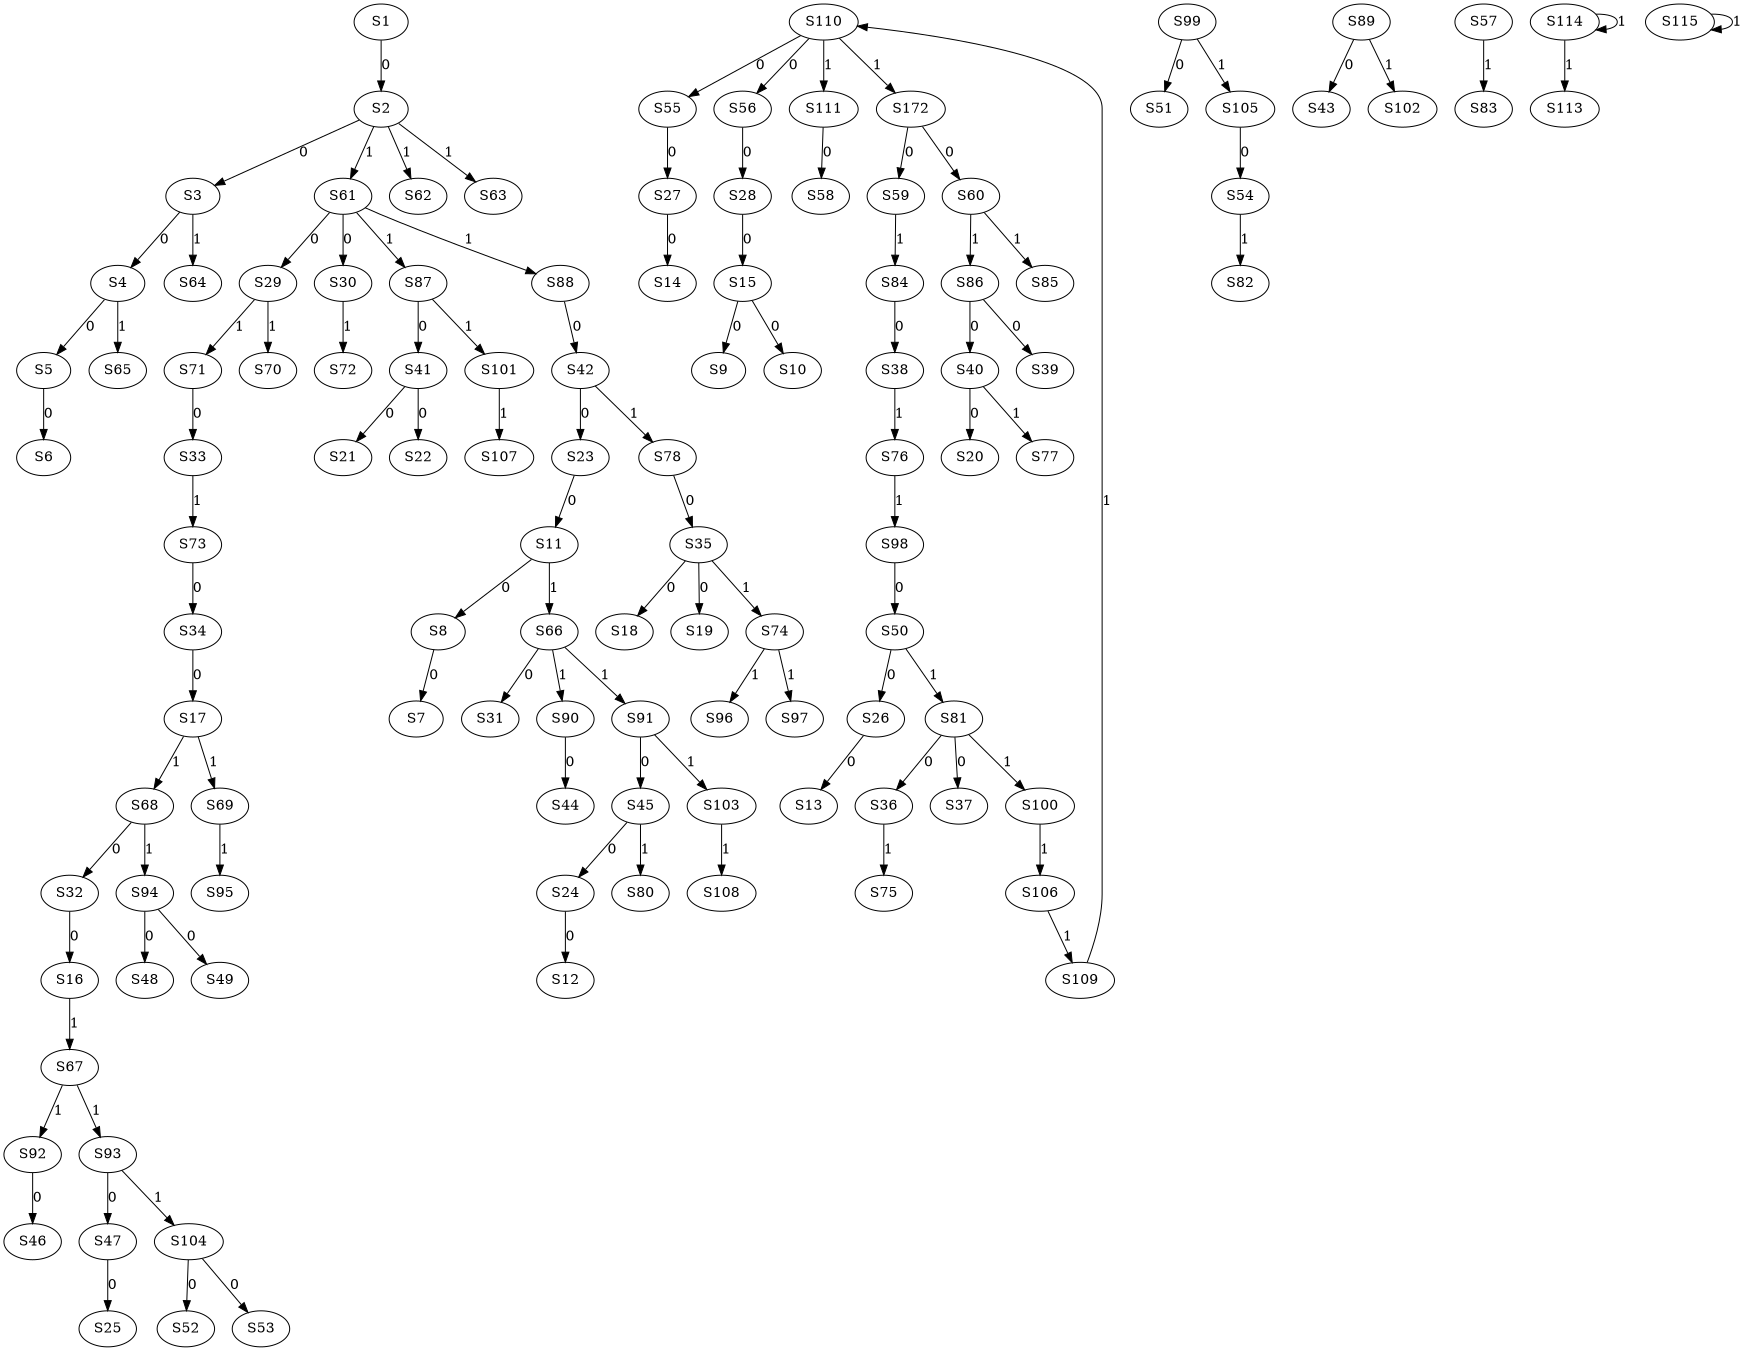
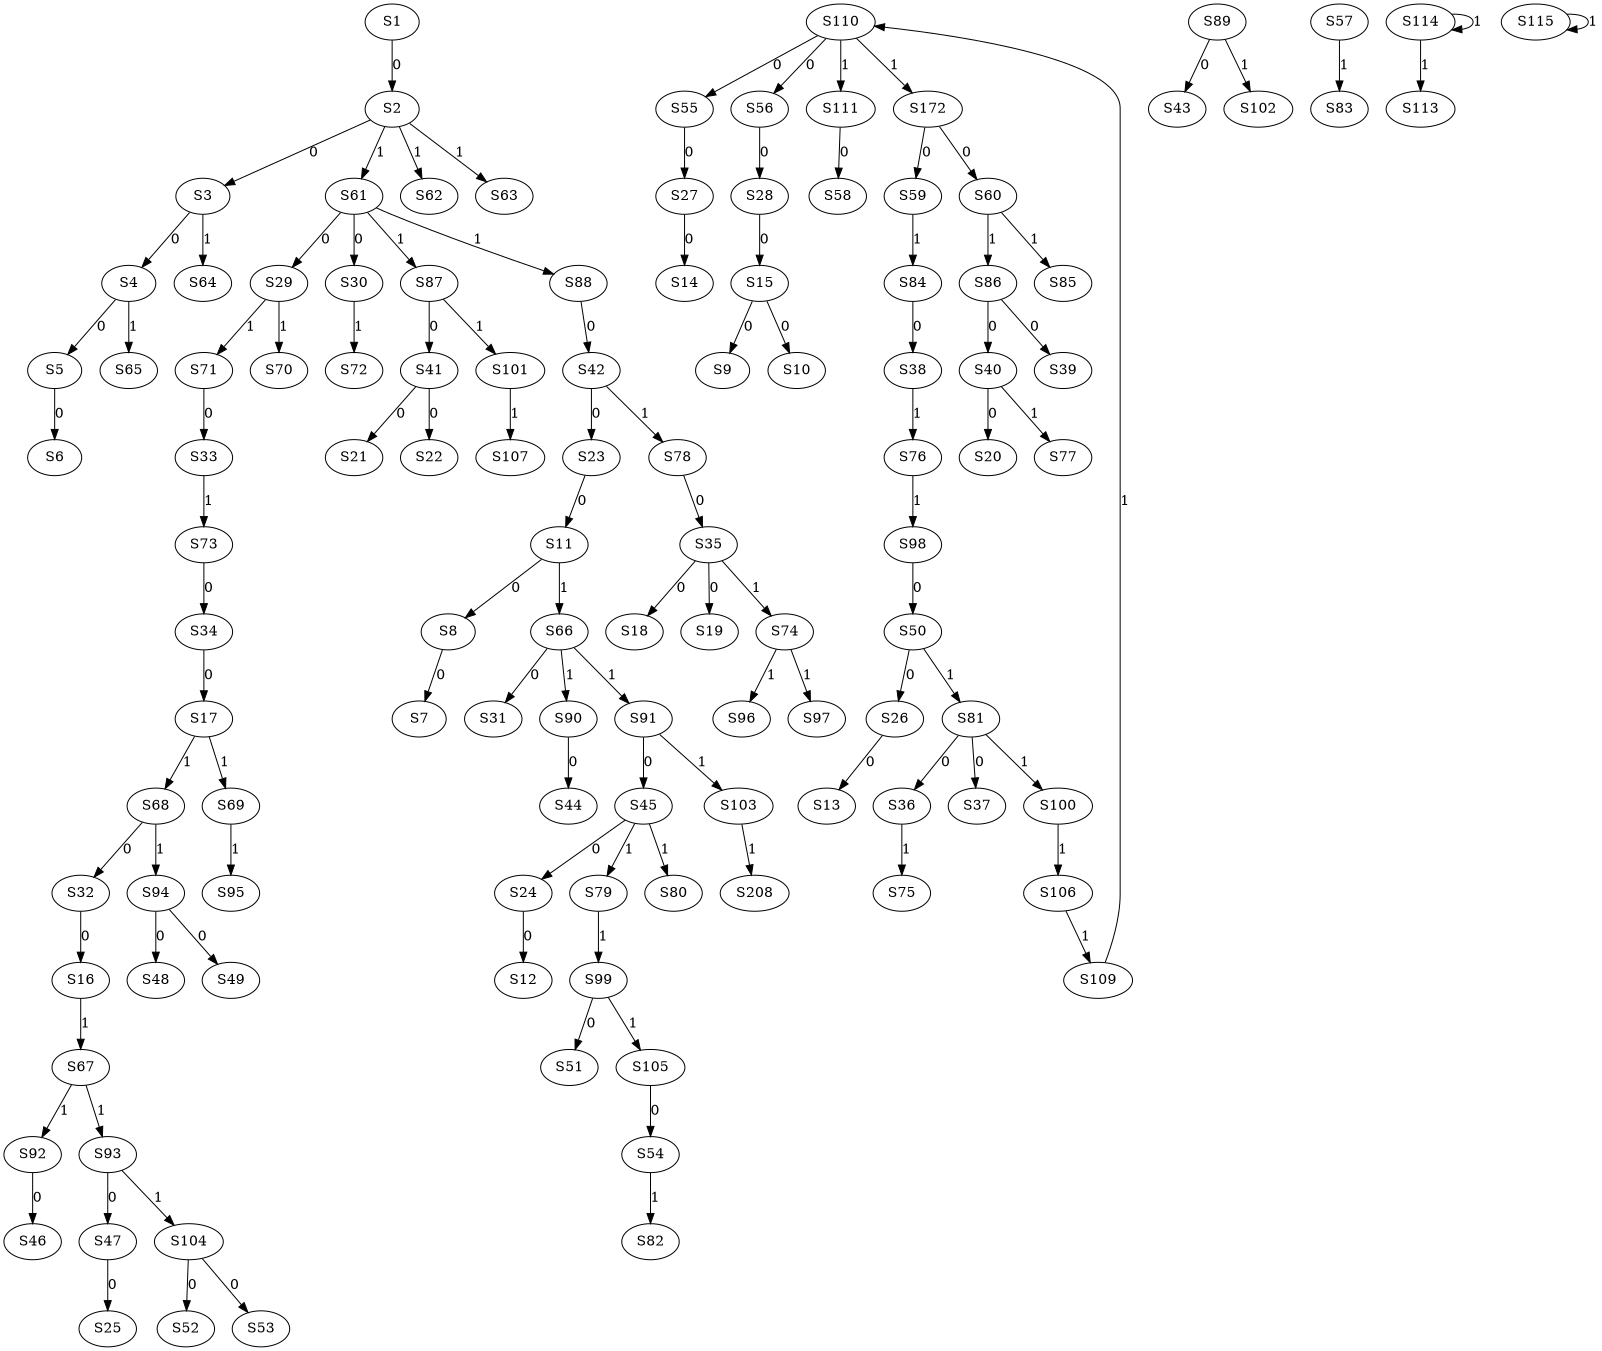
none -> (598, 893)
(722, 893) -> (755, 893)
